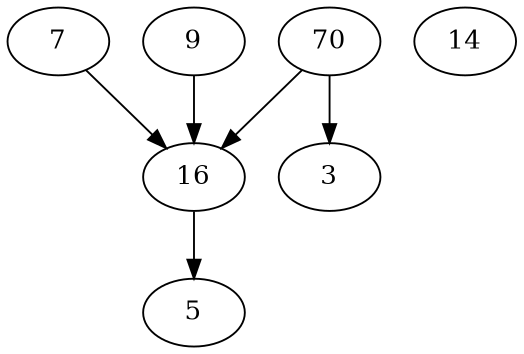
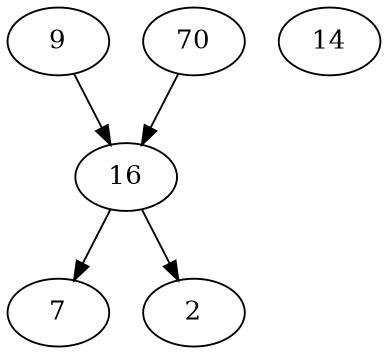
(119, 102) -> (97, 236)
(330, 177) -> none
(194, 313) -> (194, 313)
